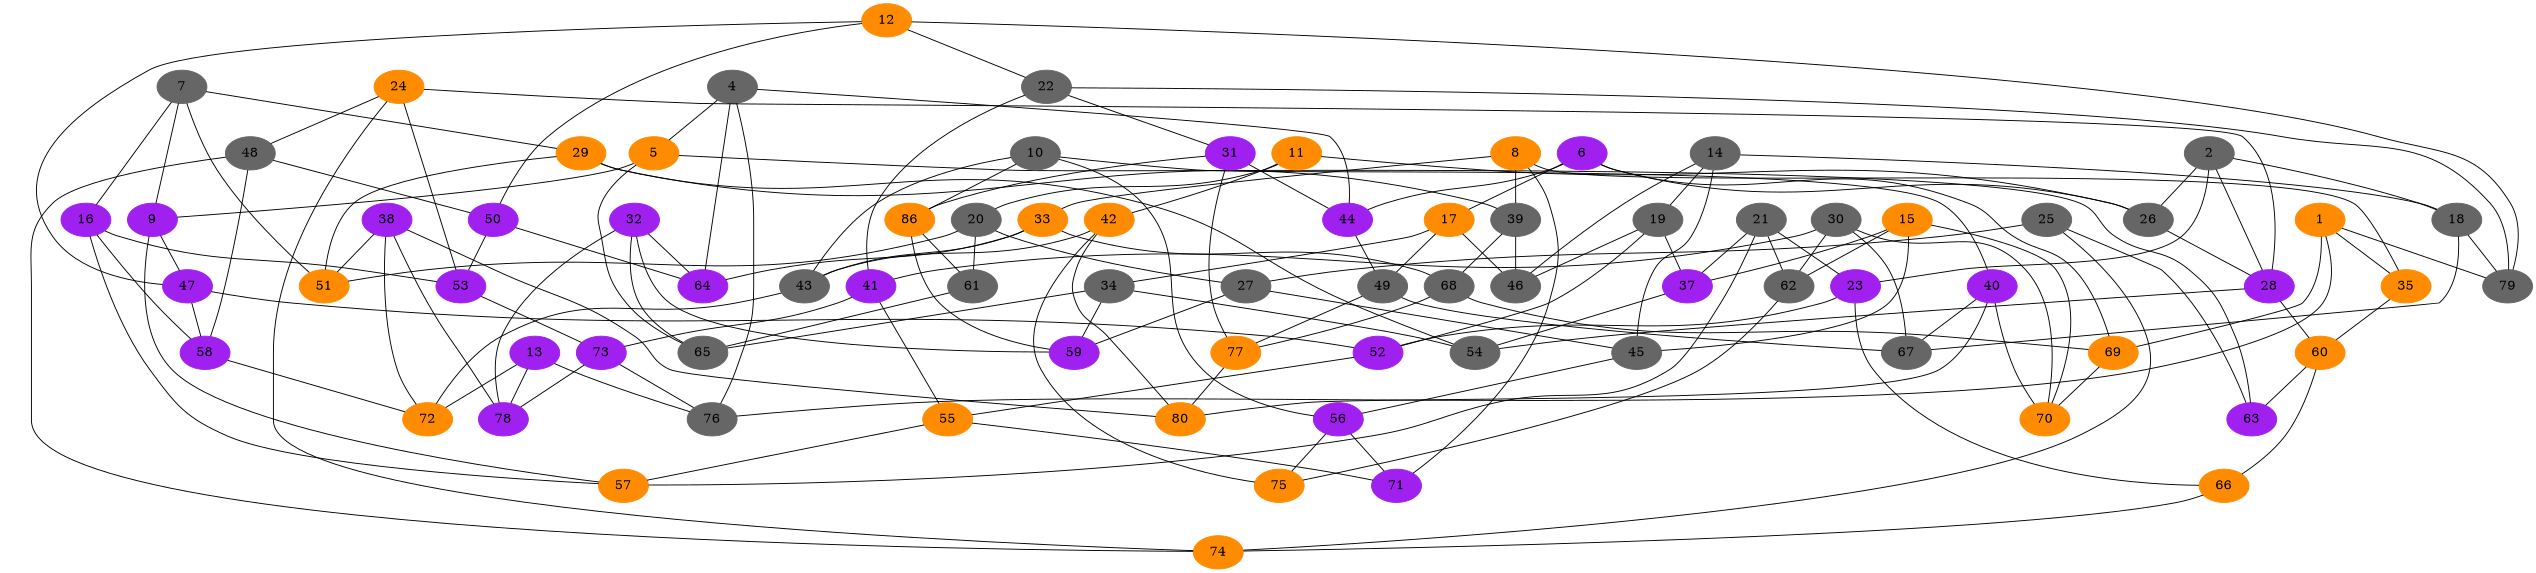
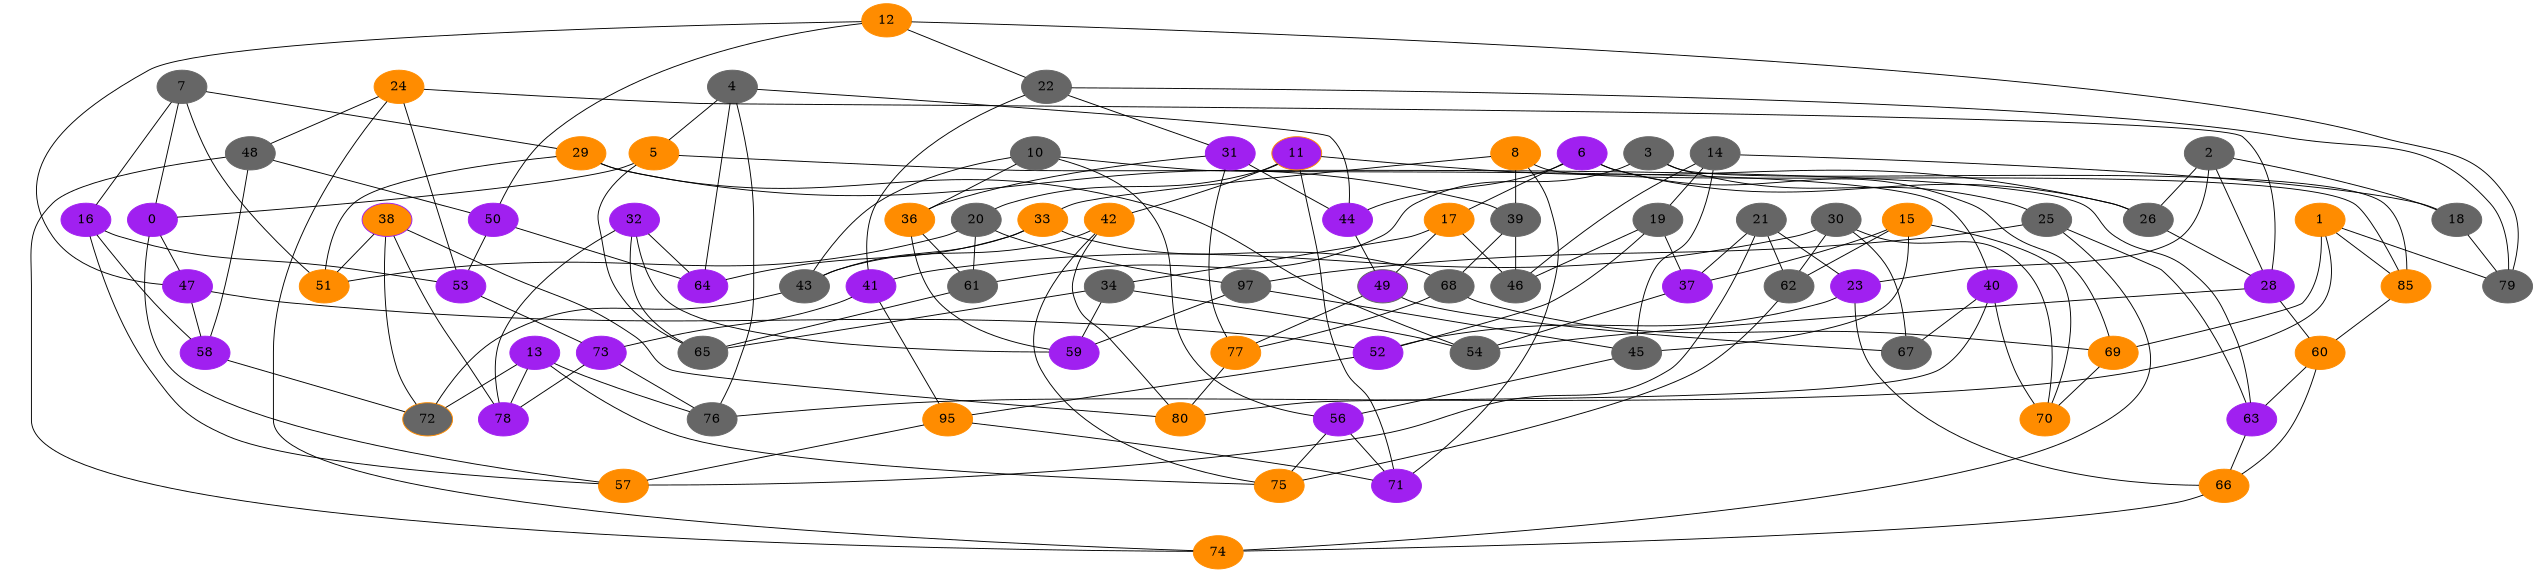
(1297, 153) -> (1297, 153)
none -> (1649, 153)
(152, 220) -> (152, 220)
(387, 220) -> (387, 220)
(910, 220) -> (910, 220)
none -> (1321, 279)
(1246, 286) -> (1246, 286)
(1383, 286) -> (1383, 286)
(2406, 286) -> (2406, 286)
(2192, 326) -> none
(428, 419) -> (428, 419)
(948, 419) -> (948, 419)
none -> (2238, 453)
none -> (892, 466)
